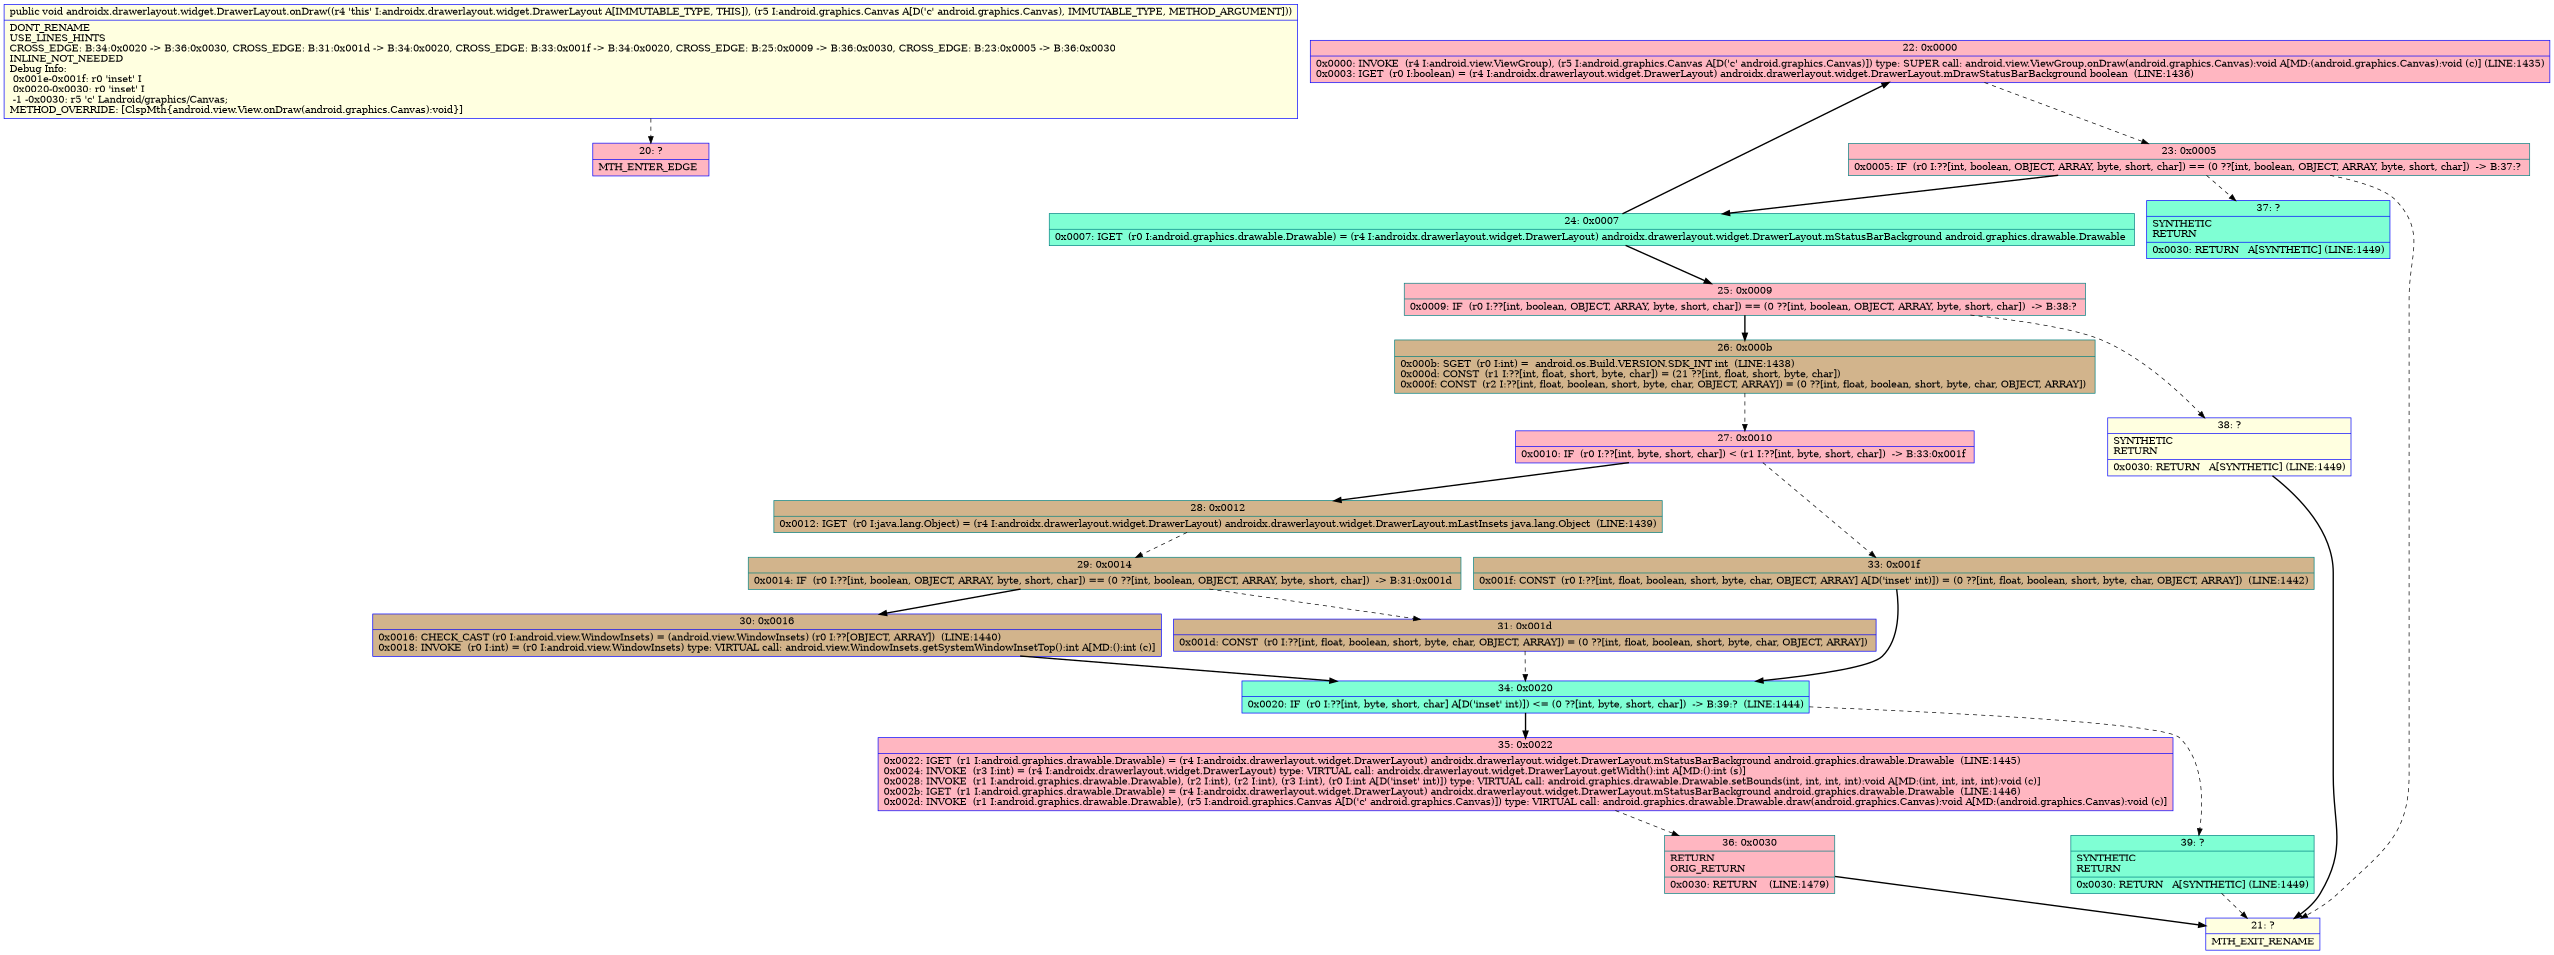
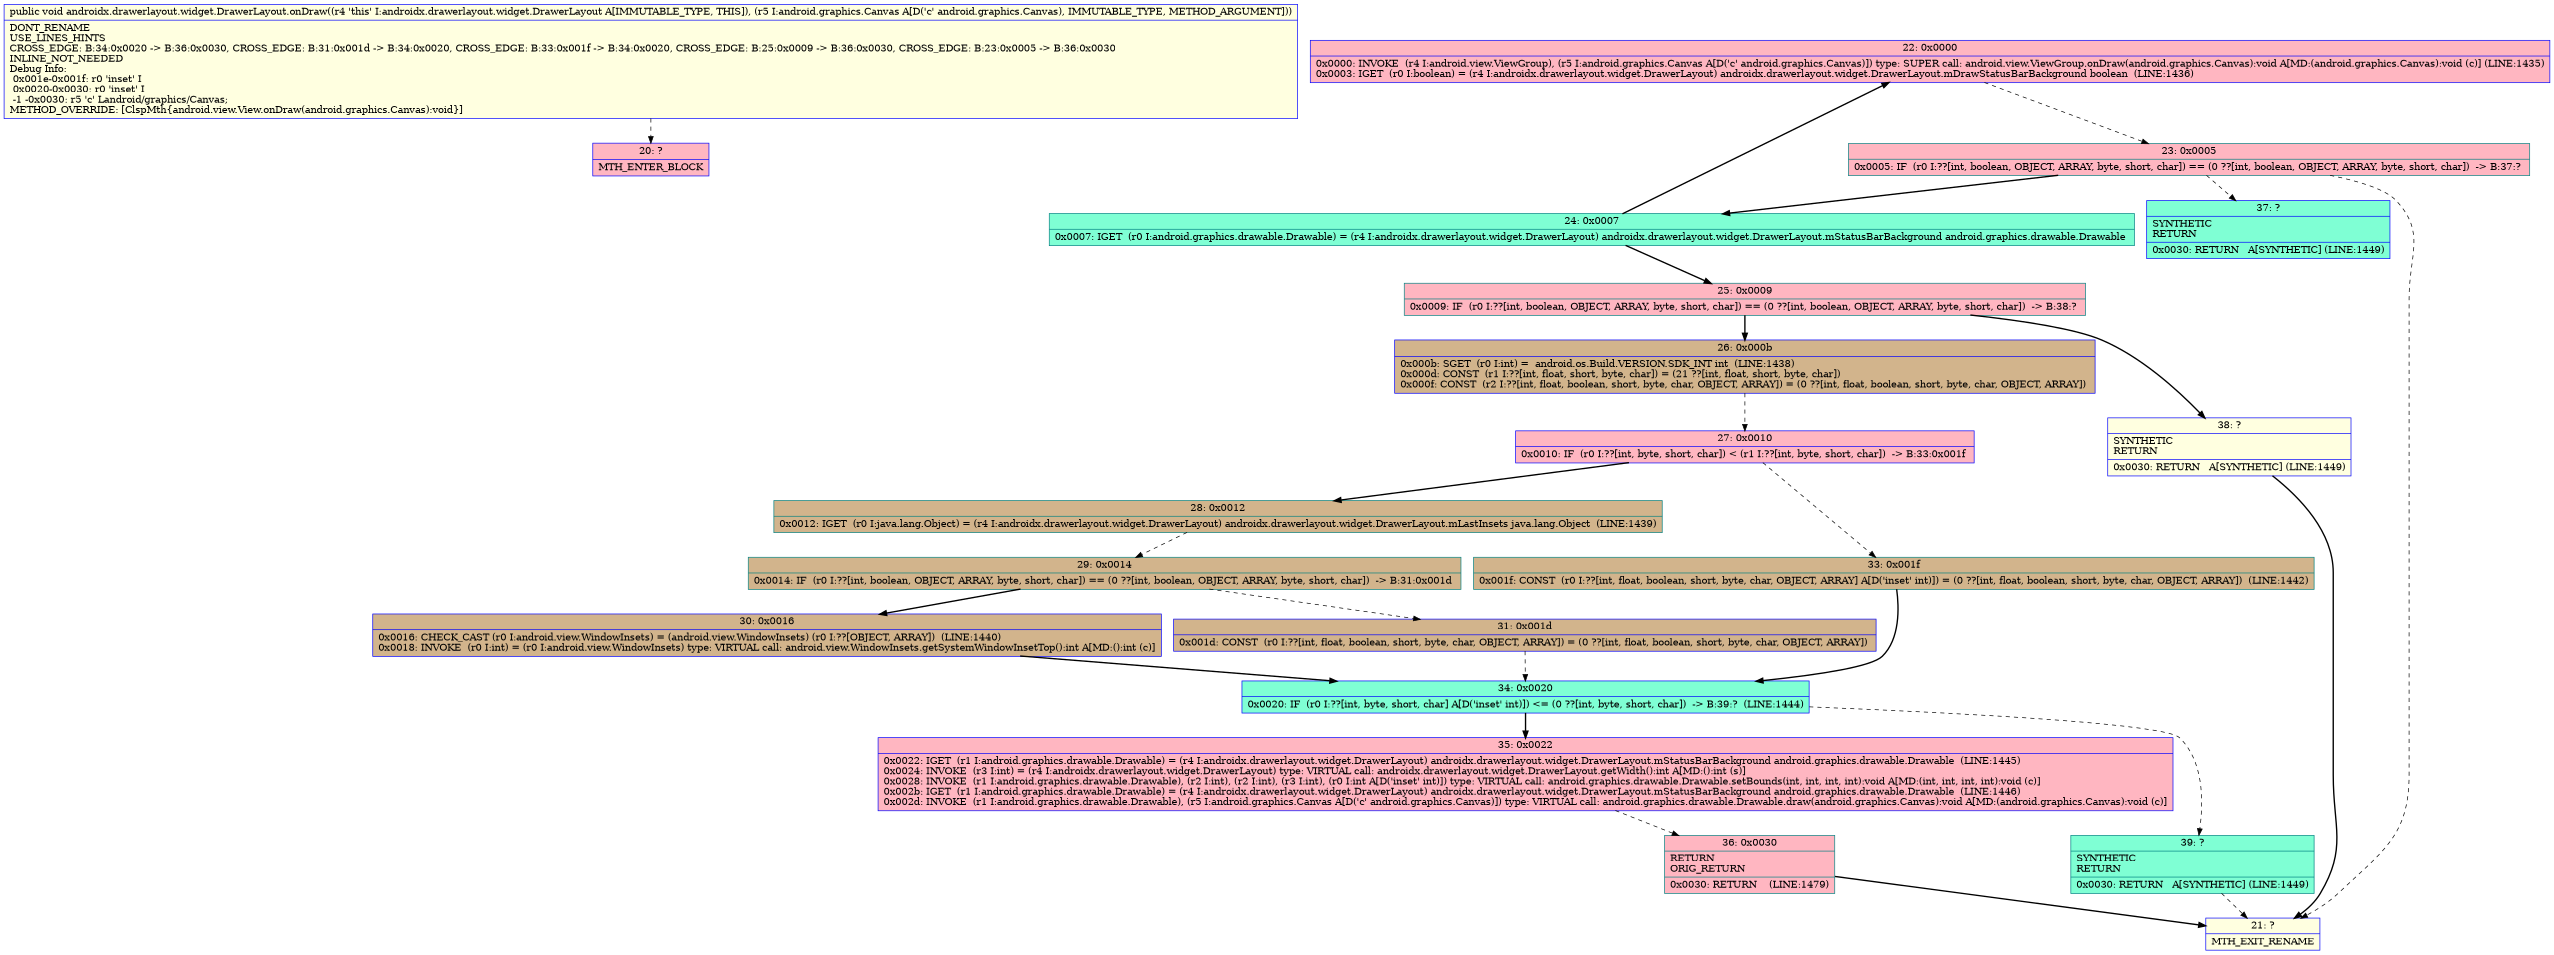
(648, 167) -> (651, 167)
(2097, 338) -> (2097, 338)
(1745, 367) -> (1745, 367)
